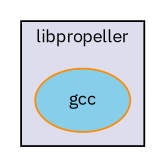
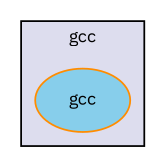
(83, 38) -> (83, 38)
